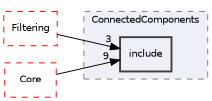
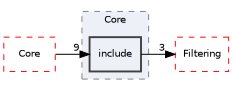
(146, 20) -> (115, 20)
(77, 39) -> (155, 54)
